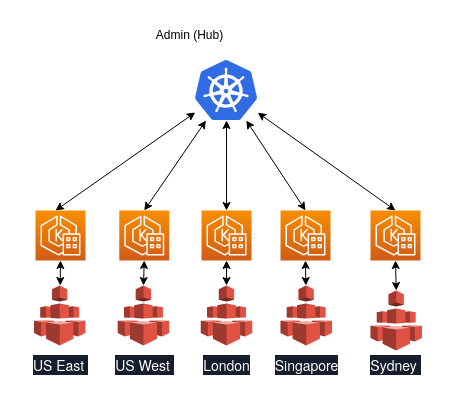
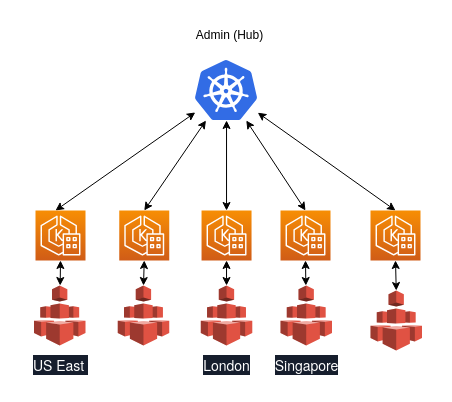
(189, 36) -> (229, 36)
(144, 366) -> none
(396, 366) -> none
